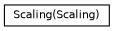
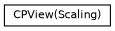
(57, 15) -> (57, 15)
